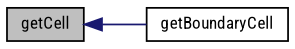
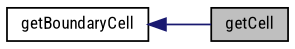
(124, 24) -> (189, 24)
